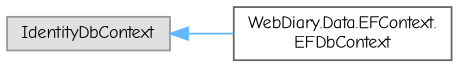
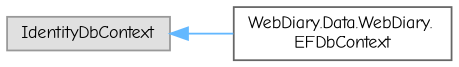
(343, 34) -> (343, 34)
